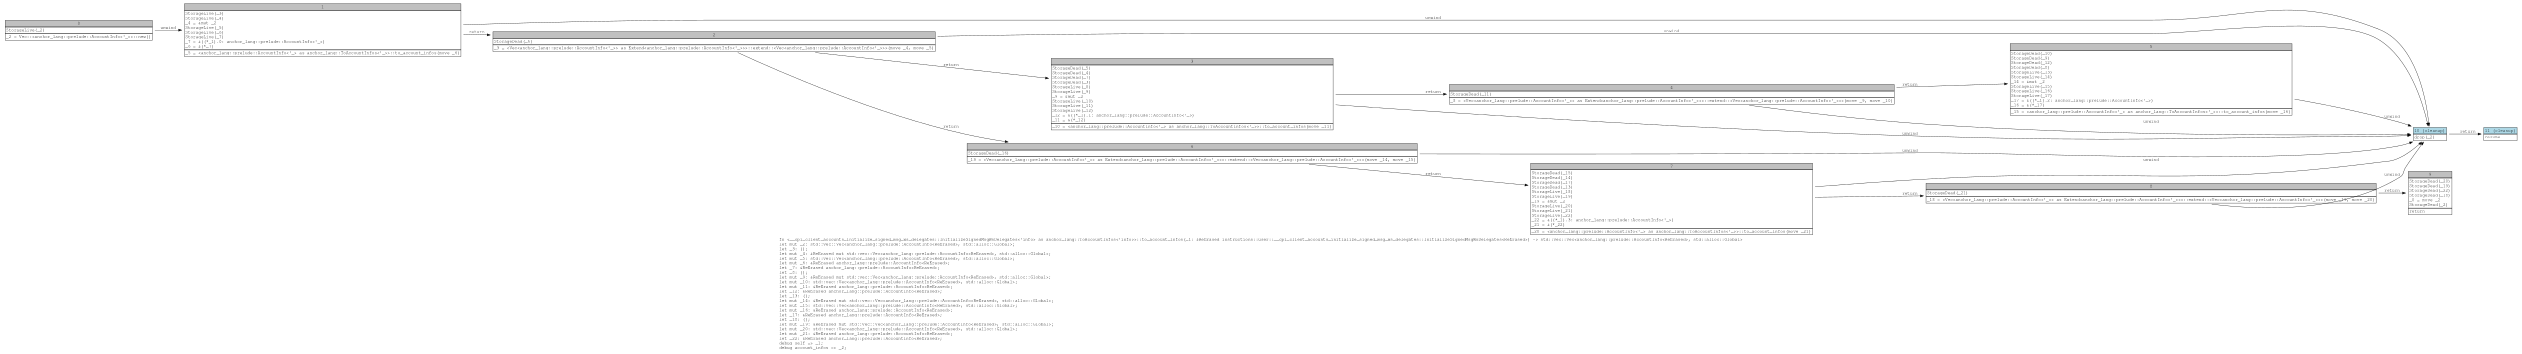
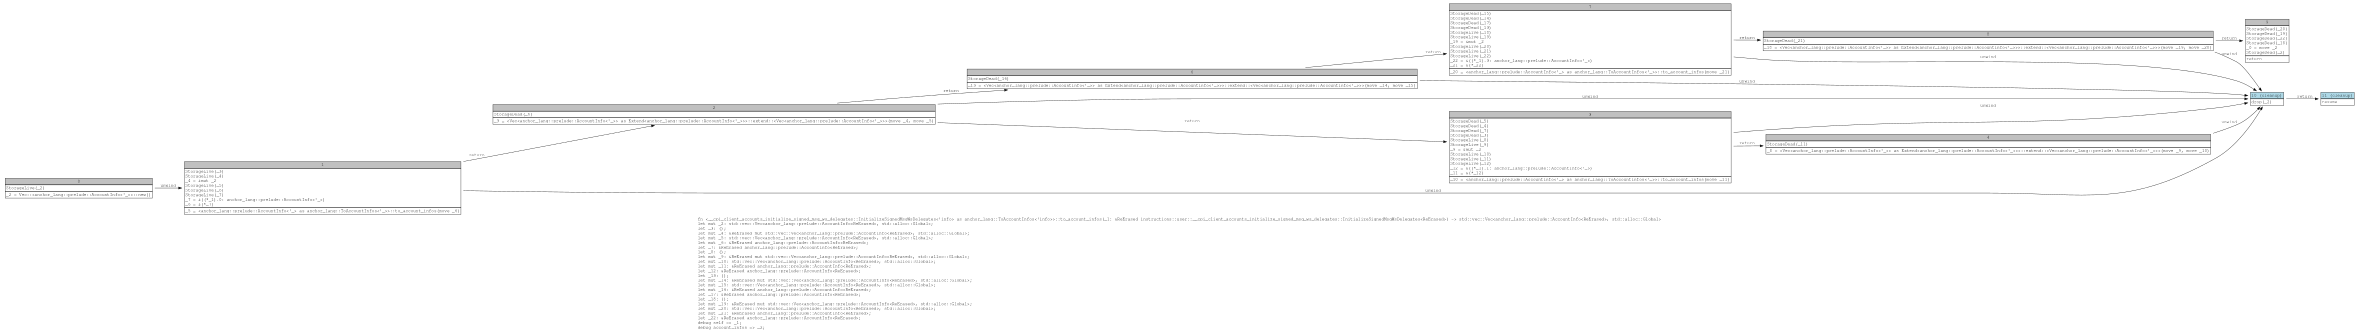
(2151, 79) -> none
